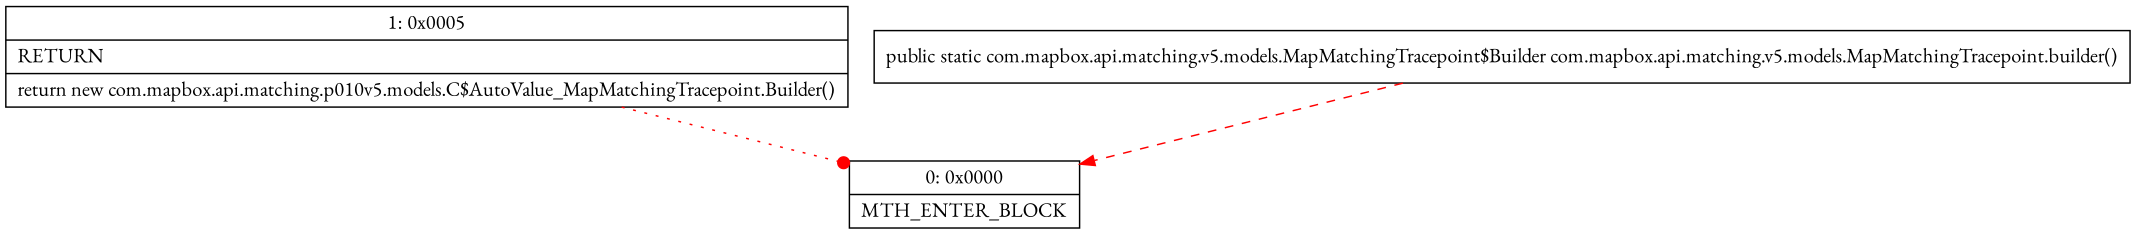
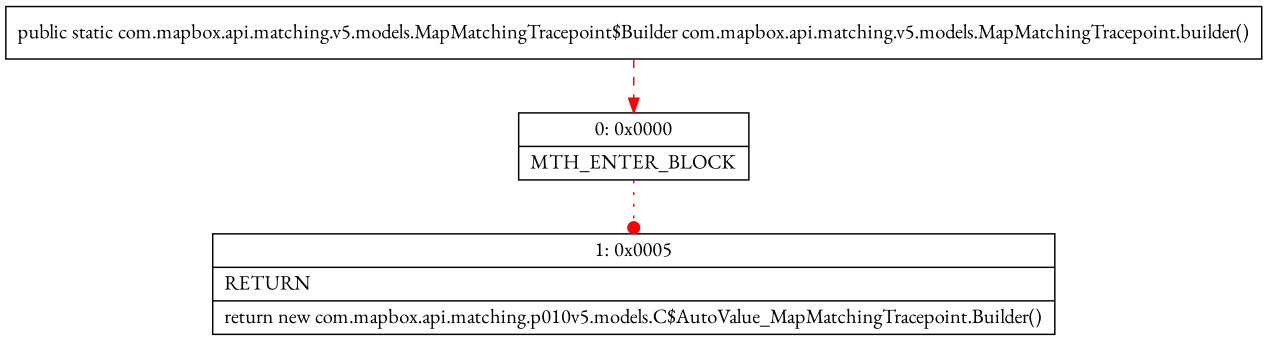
(730, 134) -> (634, 201)
